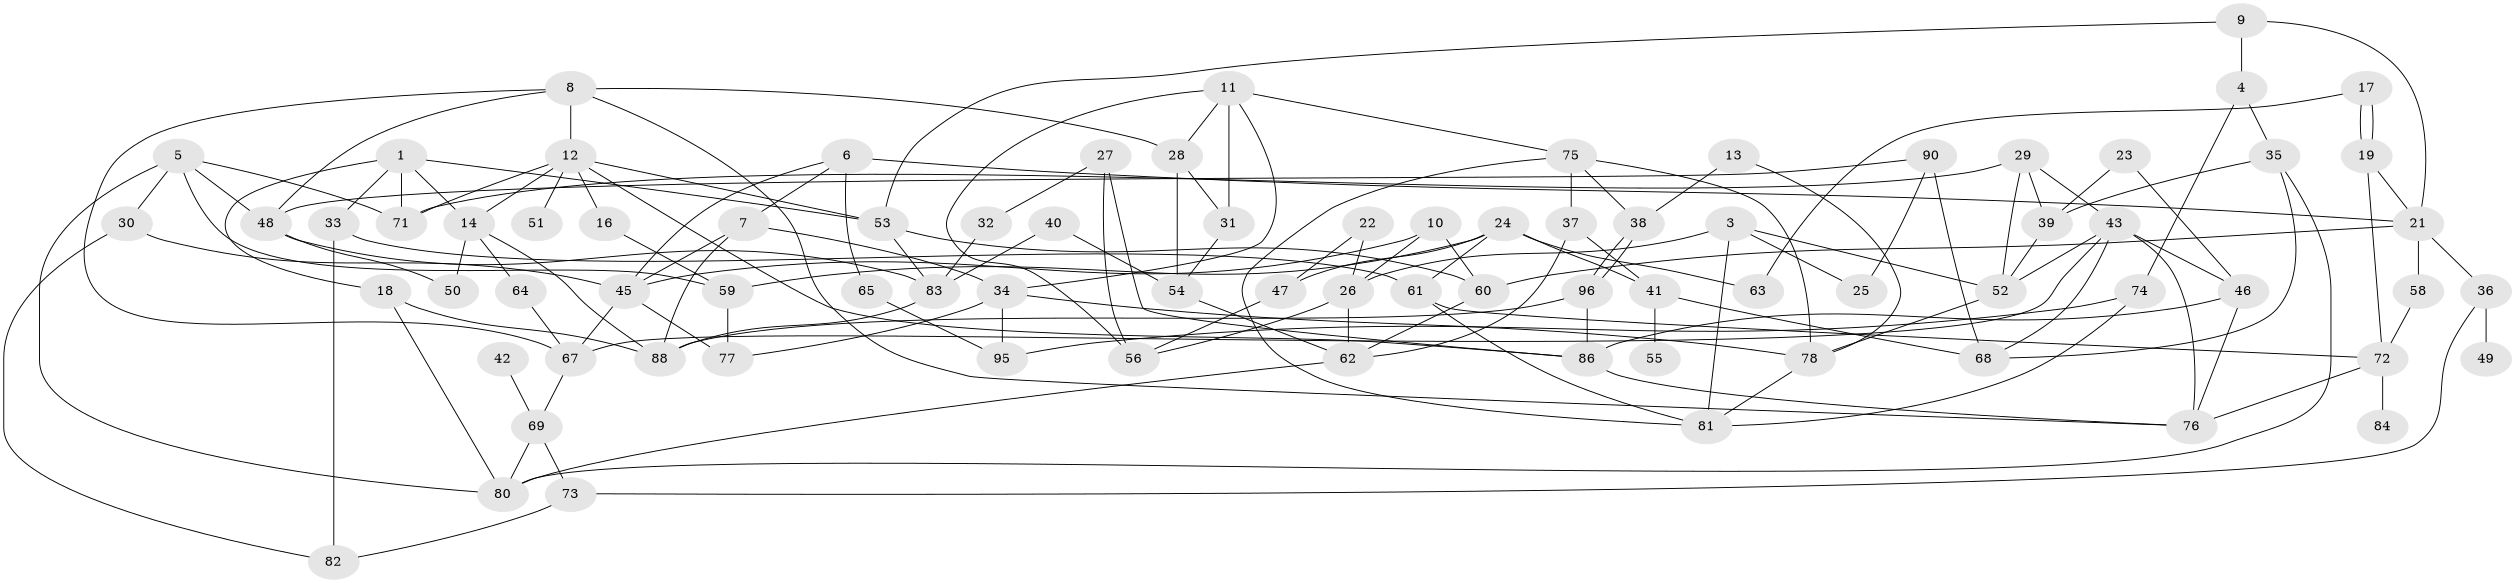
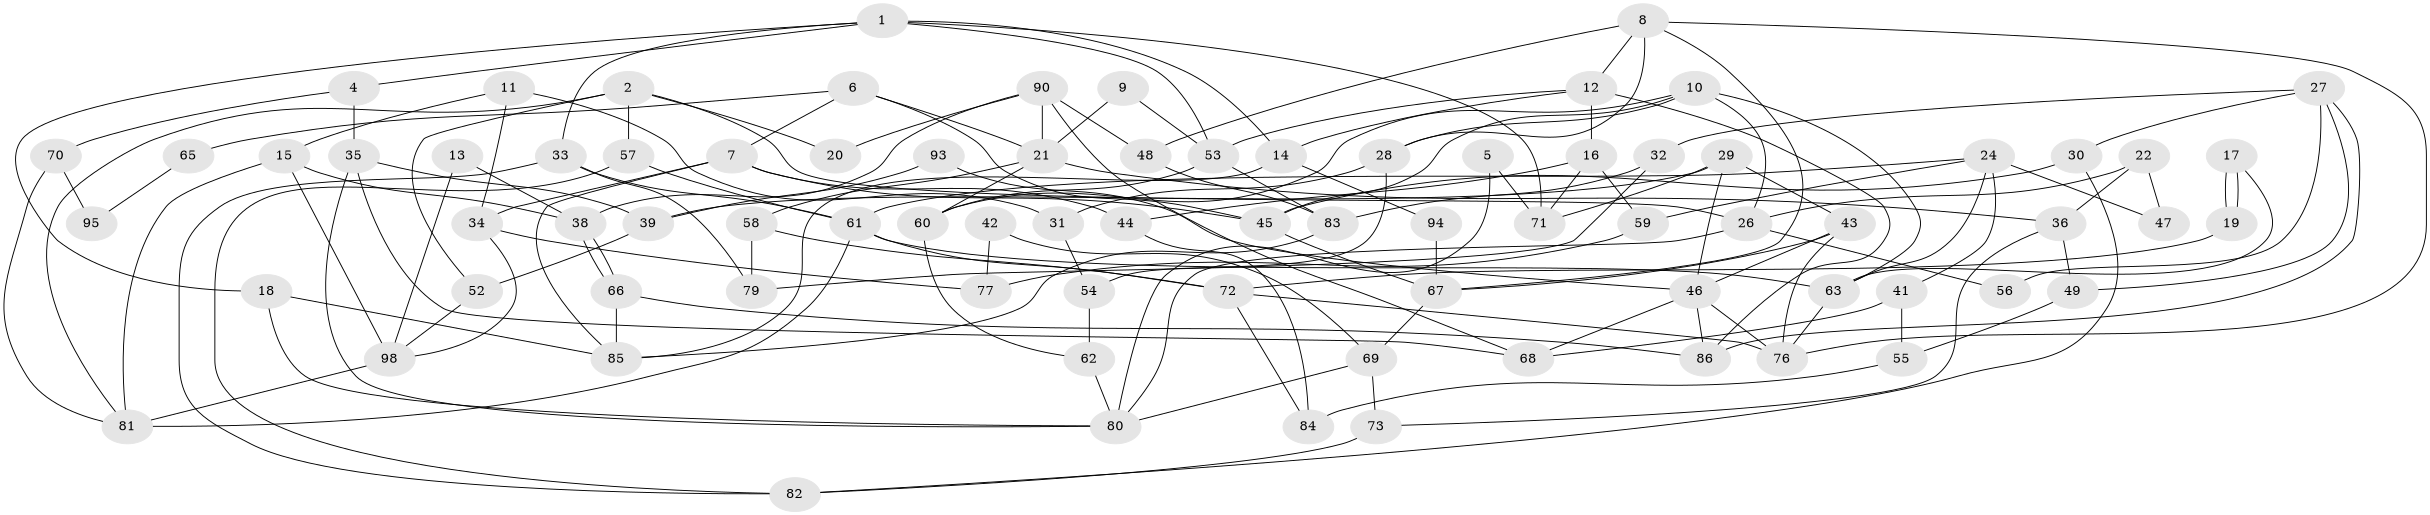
(2242, 55) -> (606, 55)
(1203, 122) -> (1540, 122)
none -> (629, 156)
(1571, 156) -> (284, 156)
none -> (1867, 156)
(2125, 156) -> (939, 156)
none -> (863, 176)
(491, 185) -> (1566, 190)
(967, 188) -> none
(153, 190) -> (2194, 115)
(222, 190) -> none
none -> (2103, 190)
(2393, 190) -> (1042, 122)
(537, 224) -> none
(1054, 224) -> none
none -> (1126, 224)
(1571, 224) -> none
(1731, 224) -> (629, 88)
(2010, 224) -> (1709, 223)
(2058, 258) -> none
none -> (2289, 264)
none -> (1341, 268)
(425, 270) -> none
(453, 291) -> none
(521, 291) -> (1436, 224)
none -> (752, 291)
(1587, 291) -> (616, 291)
(1862, 291) -> (835, 156)
(2140, 291) -> (56, 156)
(2073, 300) -> (1618, 323)
none -> (2021, 316)
(676, 325) -> (989, 249)
(1002, 325) -> none
(1348, 325) -> (1380, 251)
(1202, 328) -> none
(660, 359) -> (616, 359)
(1810, 359) -> (390, 359)
none -> (1602, 384)
(1857, 406) -> (1806, 328)
